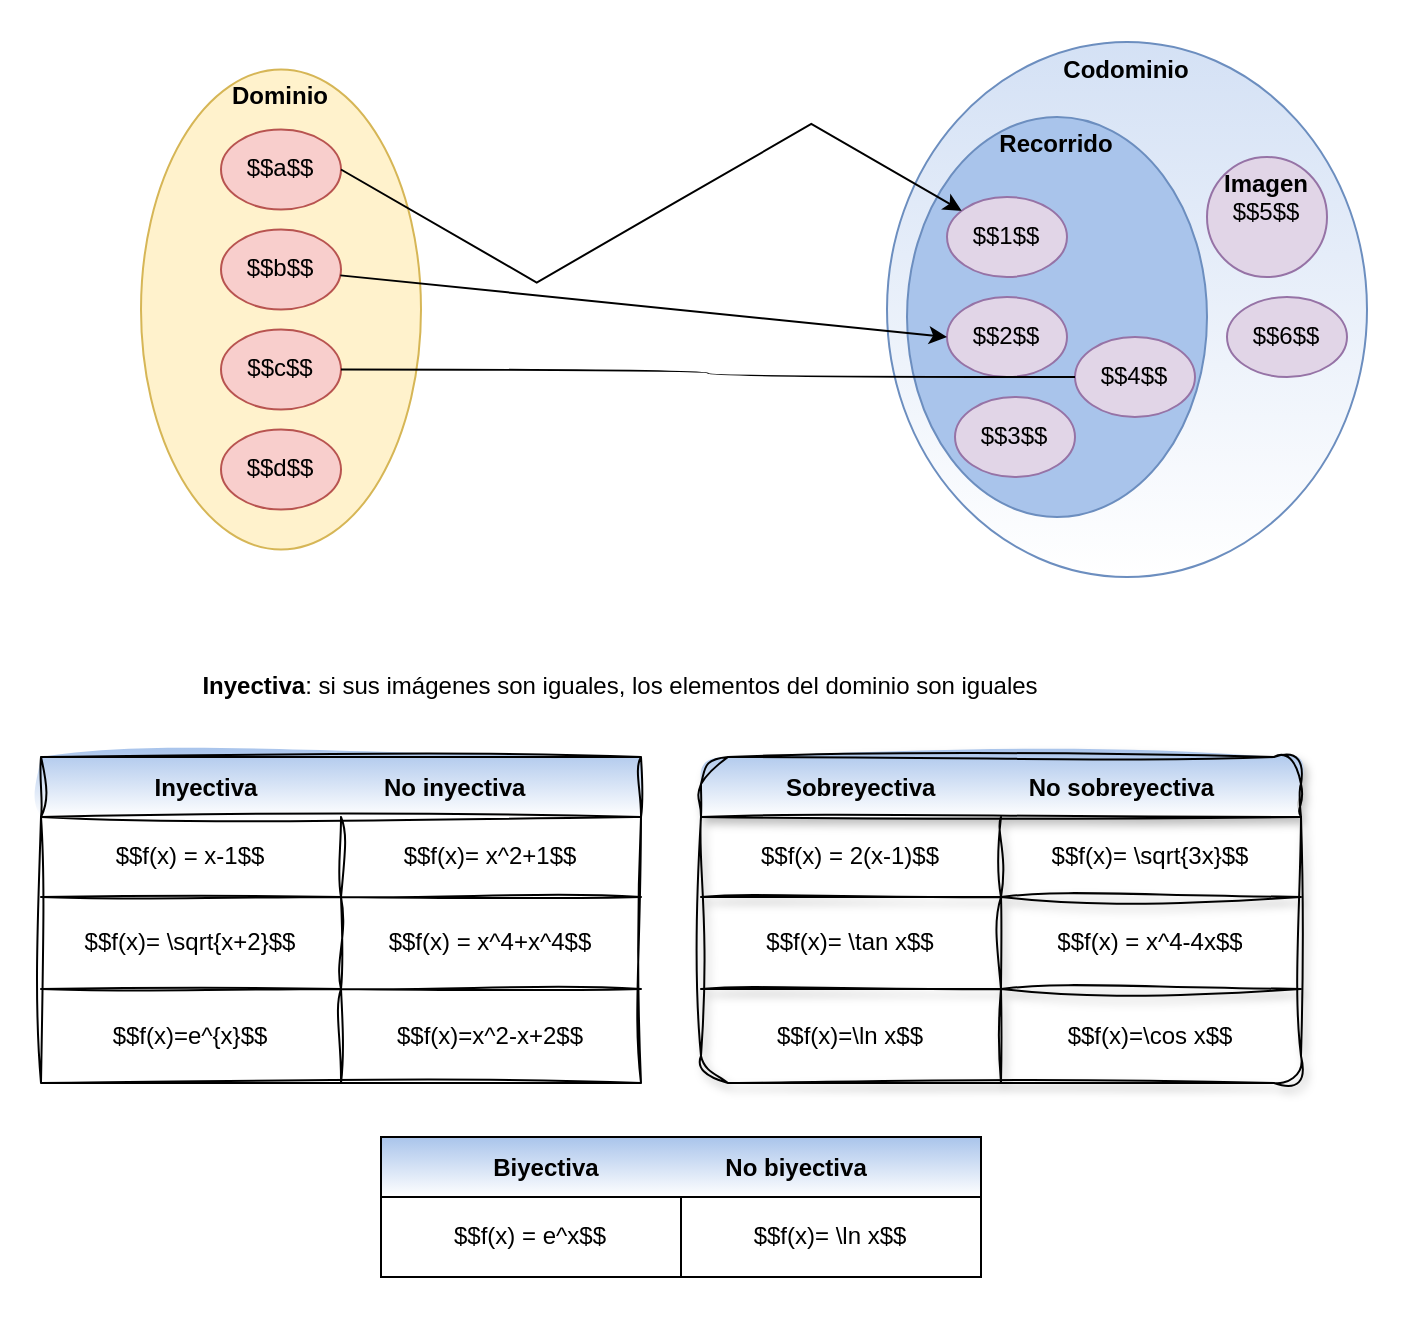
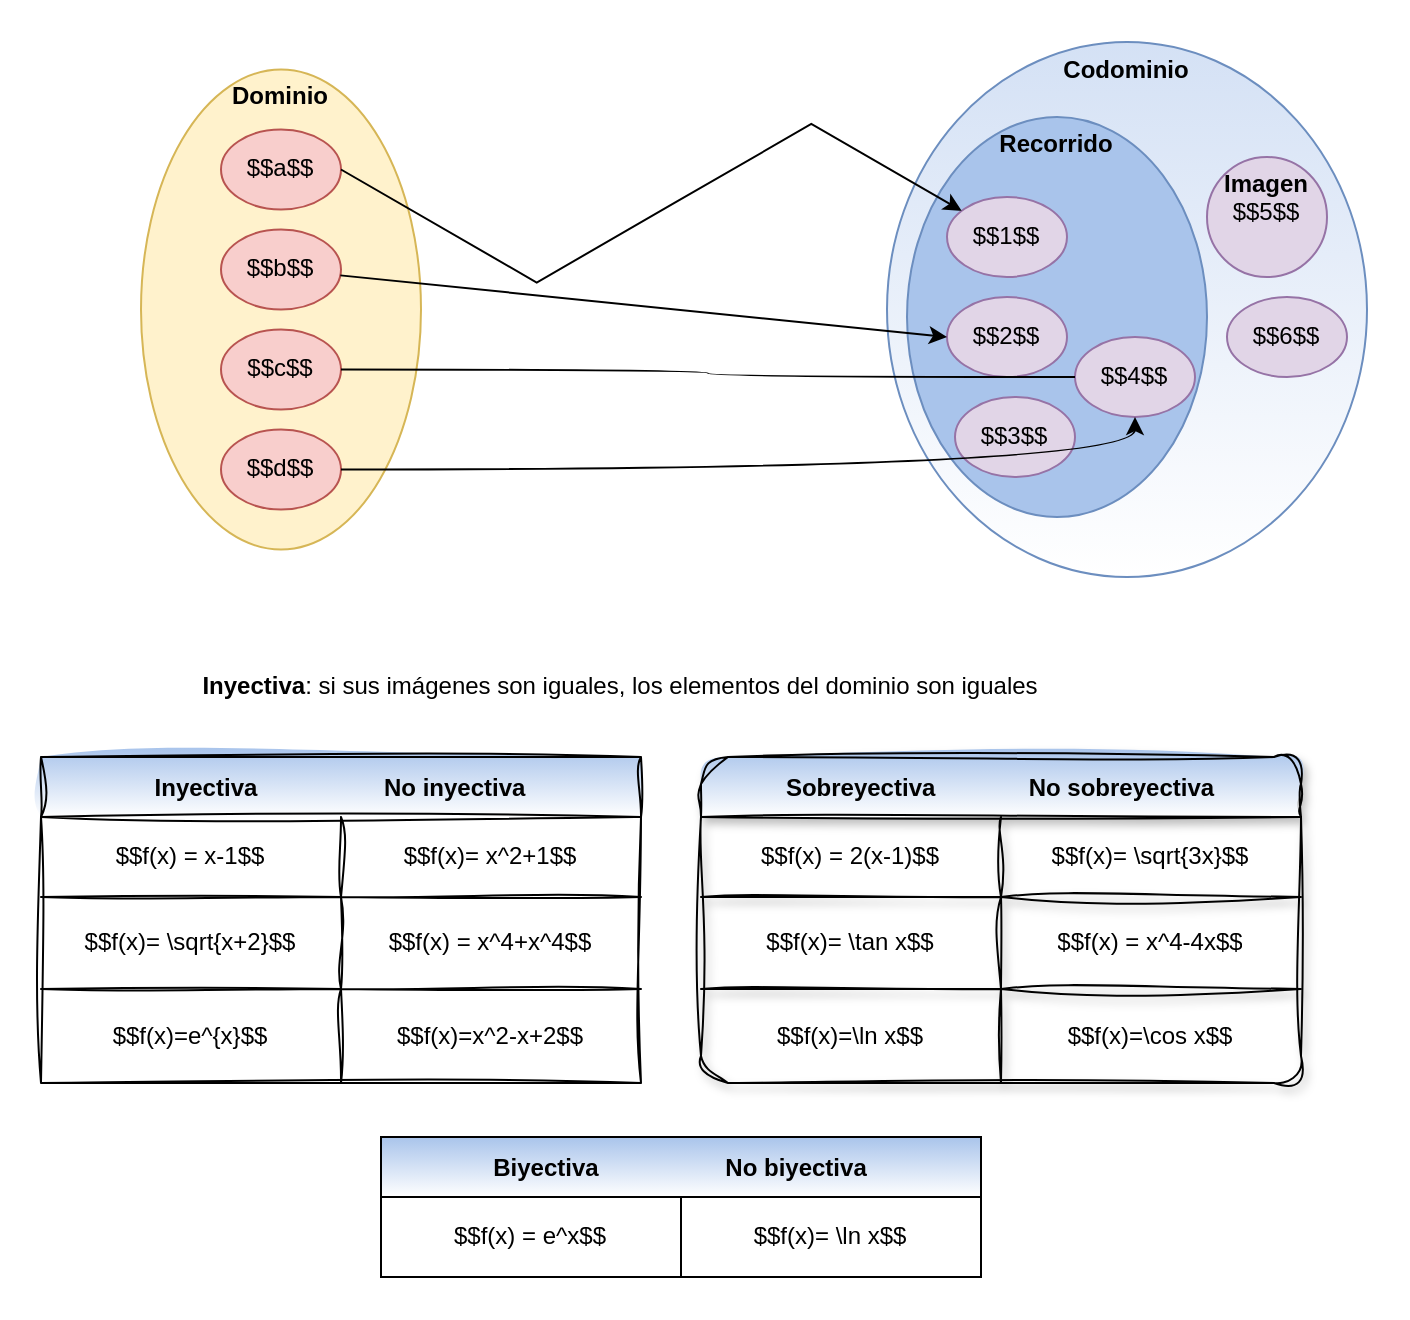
none -> (739, 466)
